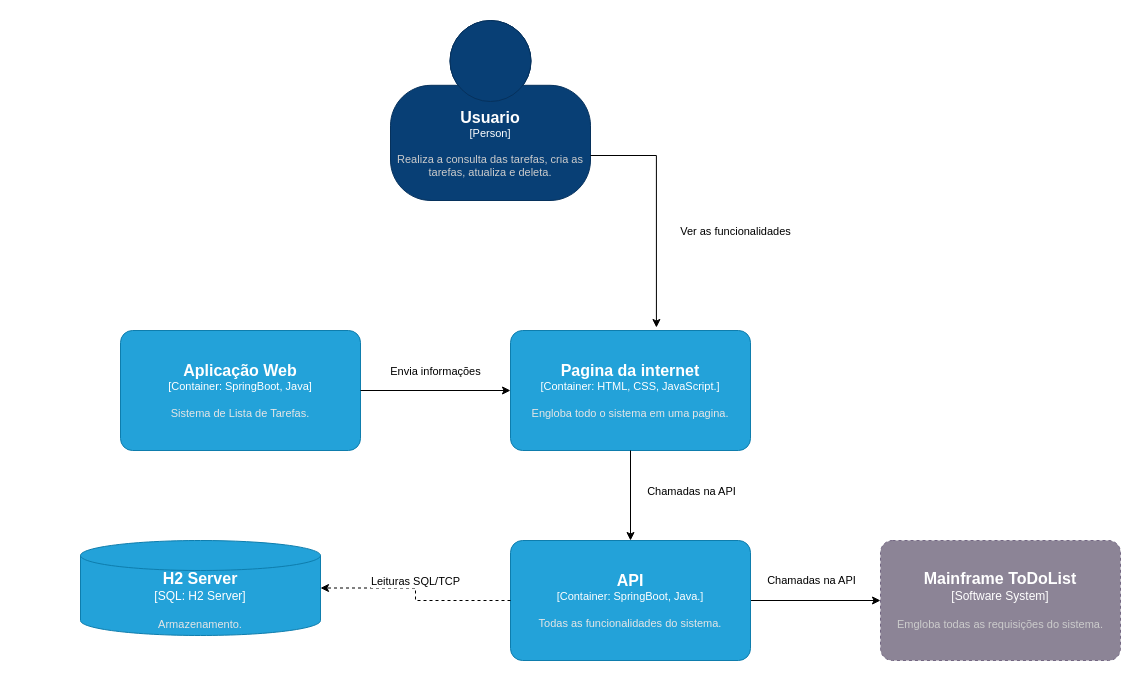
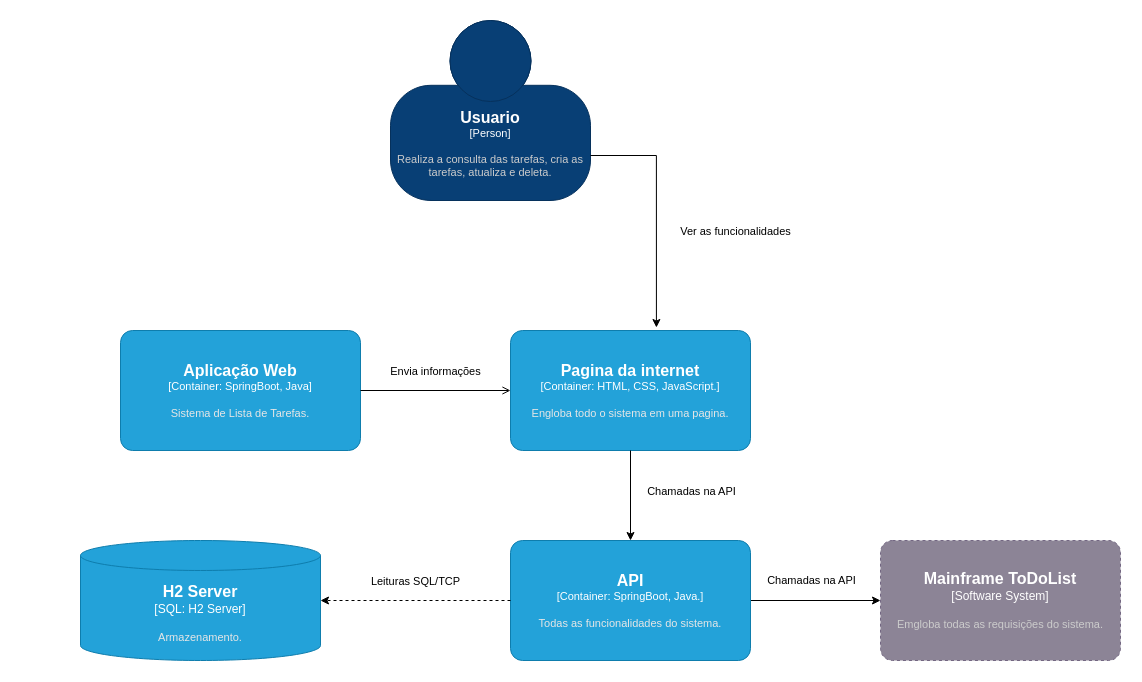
(502, 391) -> (504, 391)
(201, 588) -> (201, 601)
